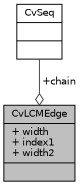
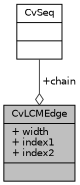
(33, 153) -> (33, 153)
